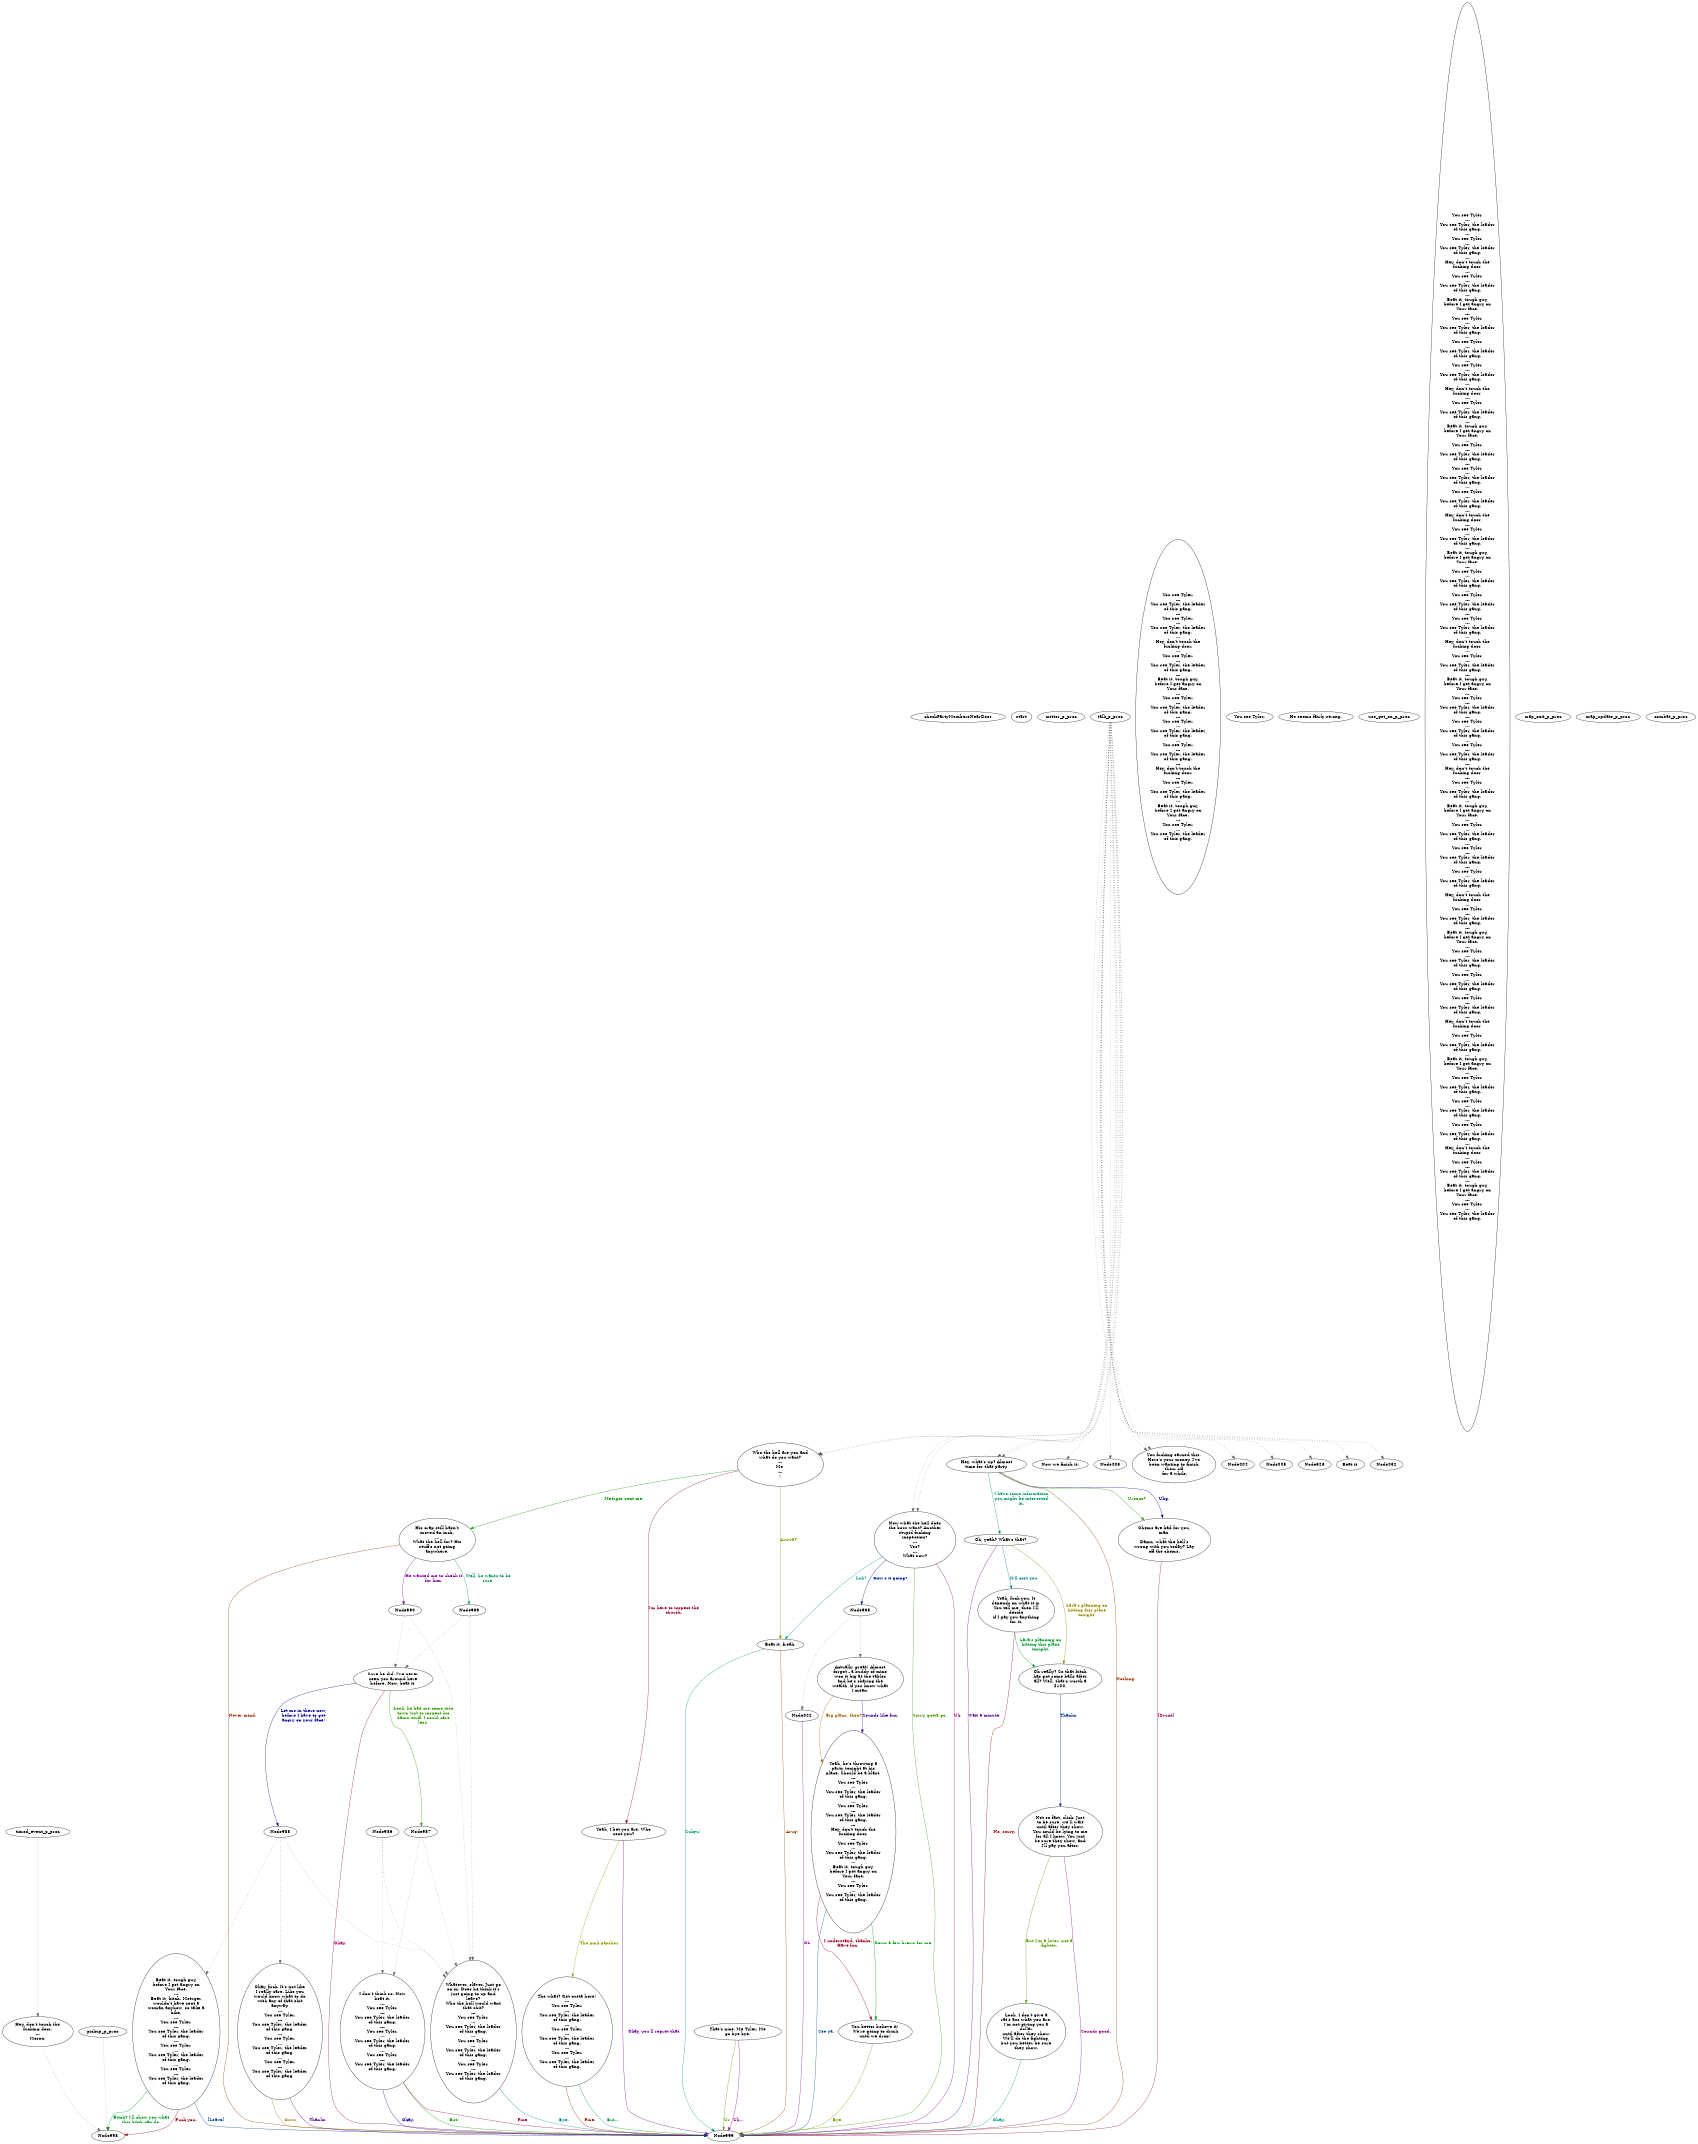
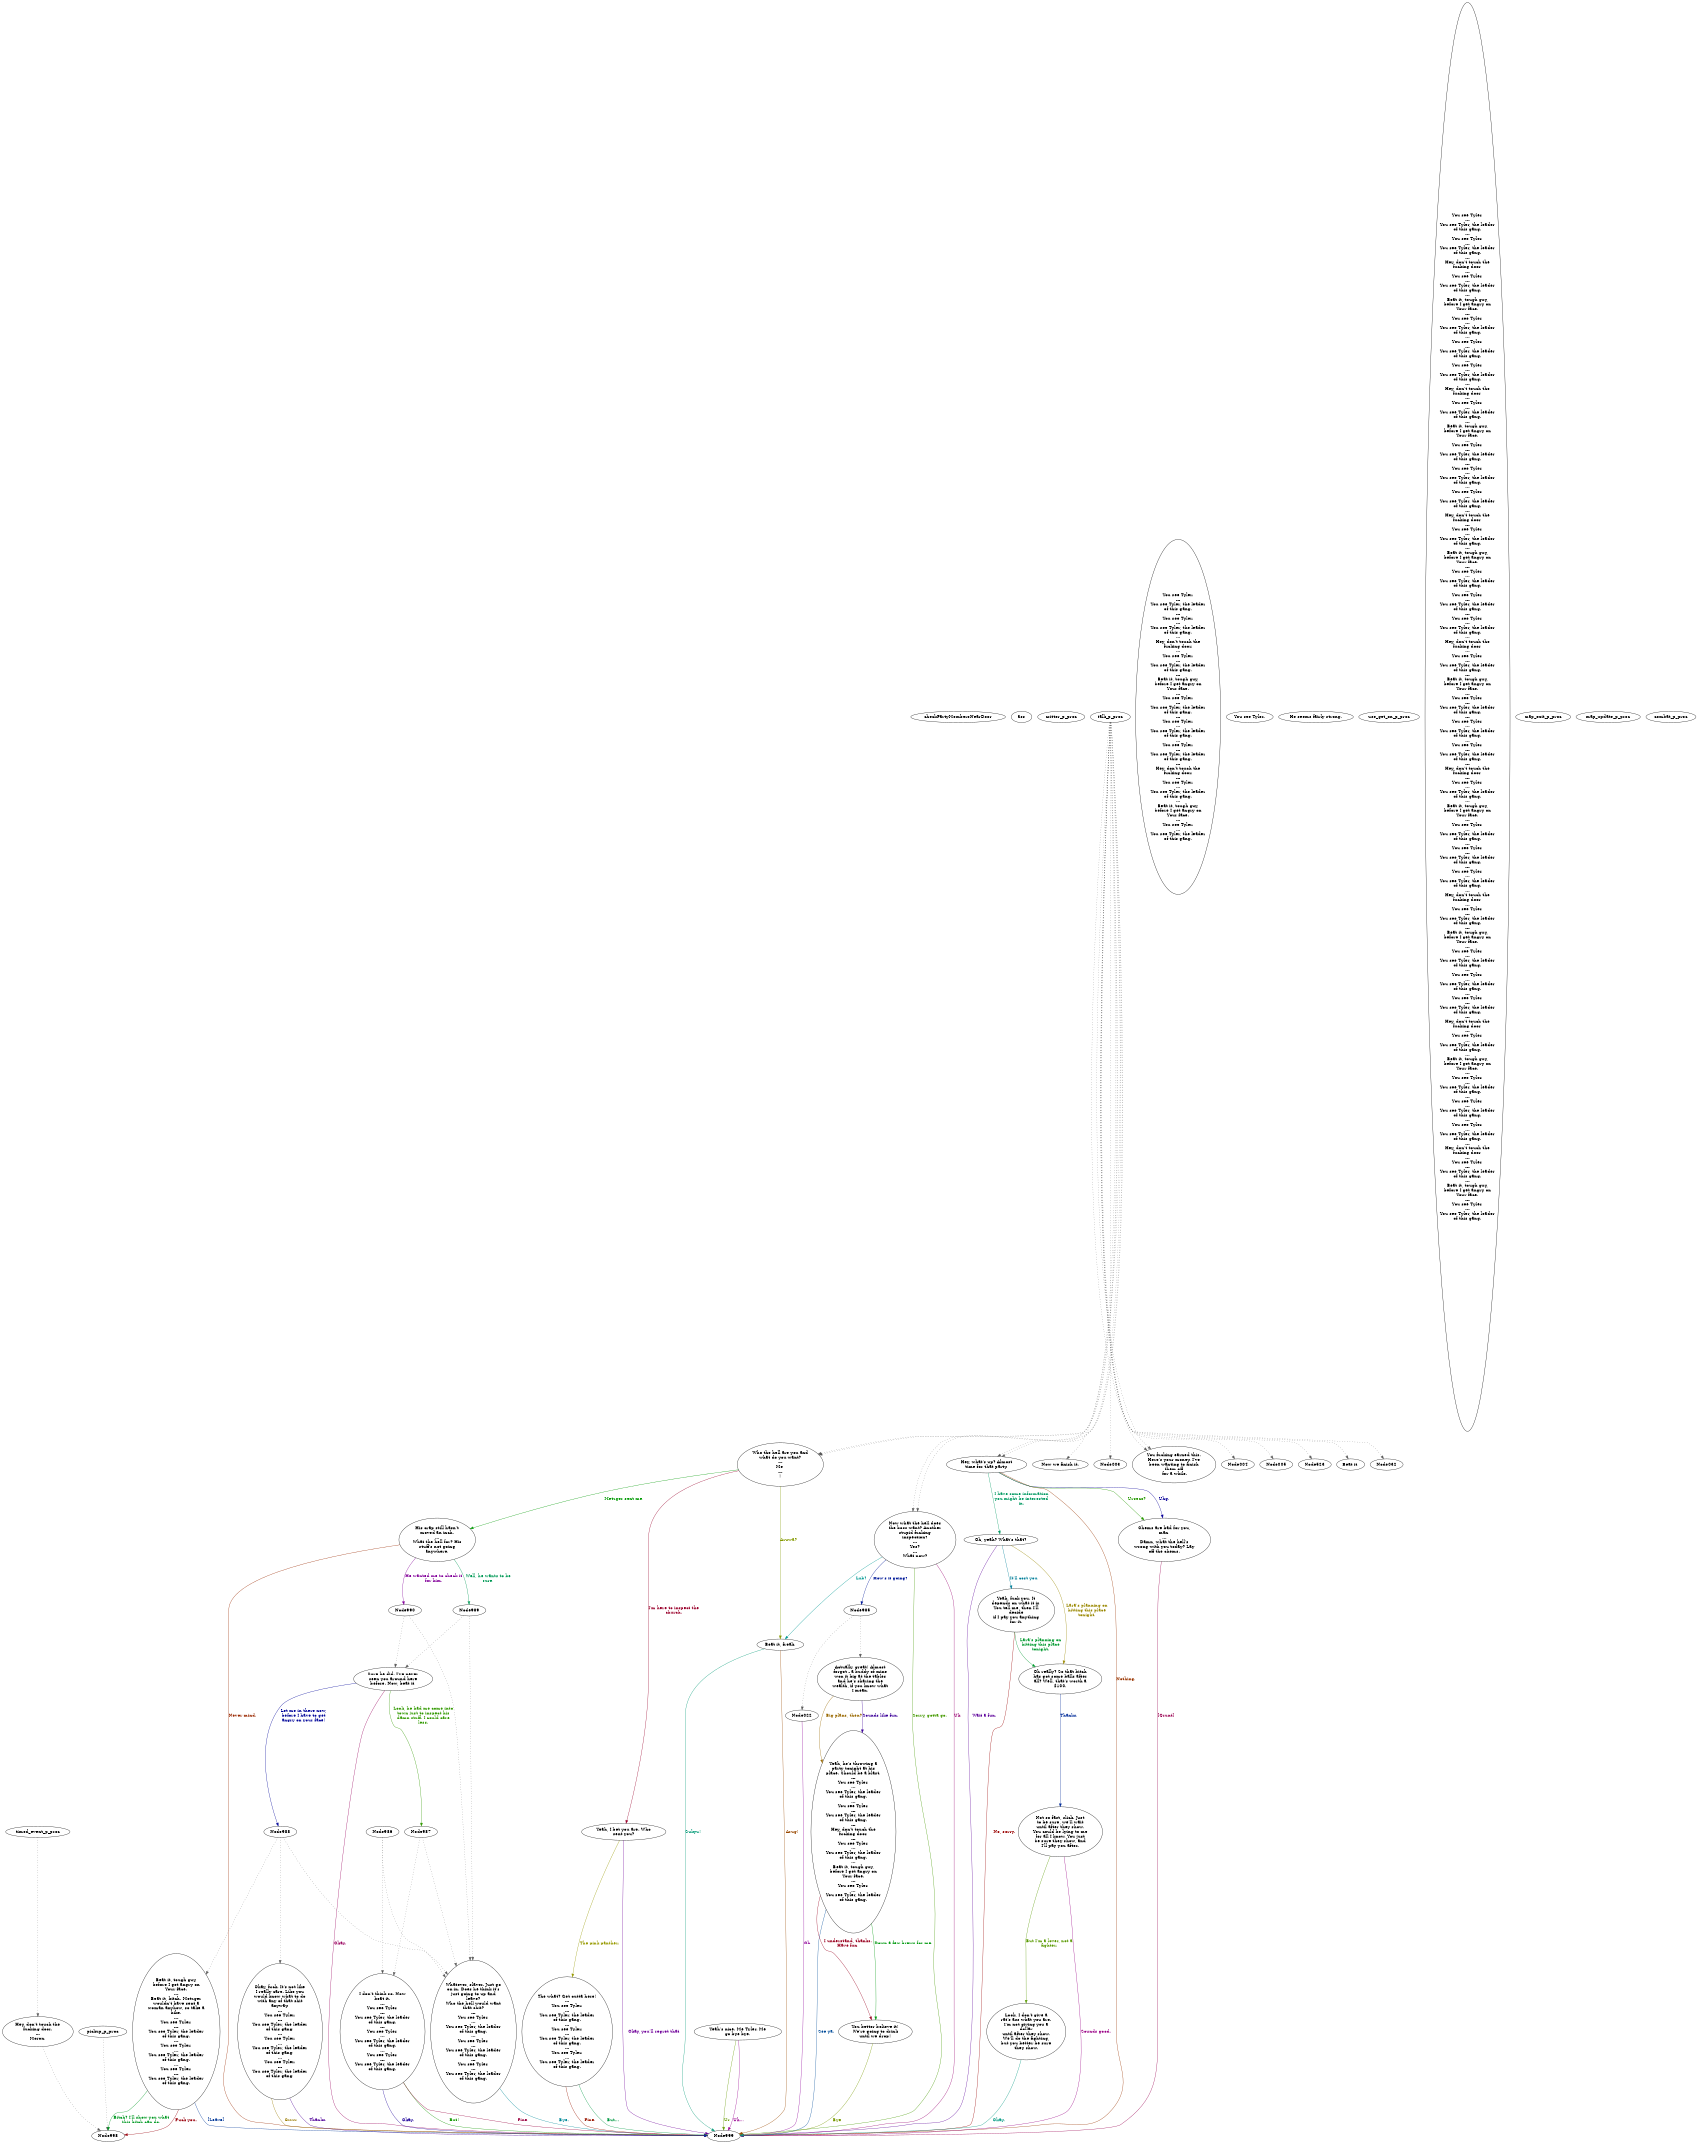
(1022, 717) -> (1022, 717)
(985, 1716) -> (985, 1716)
(738, 2032) -> (738, 2032)
